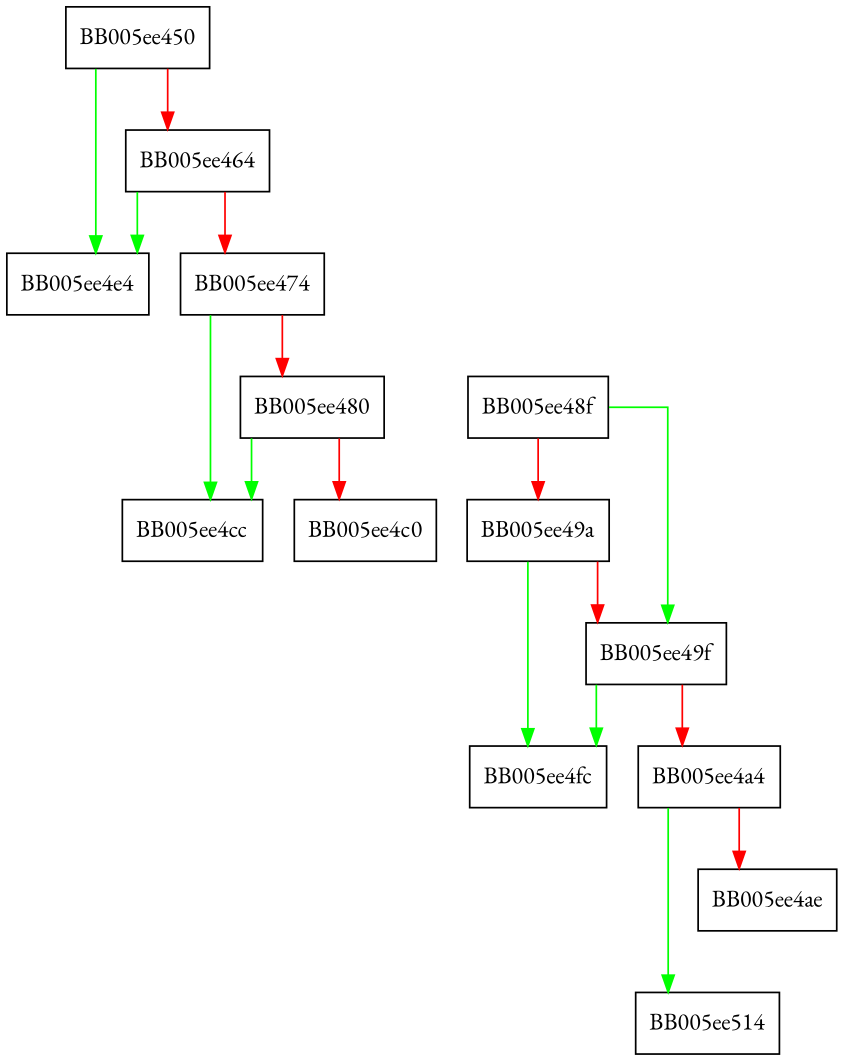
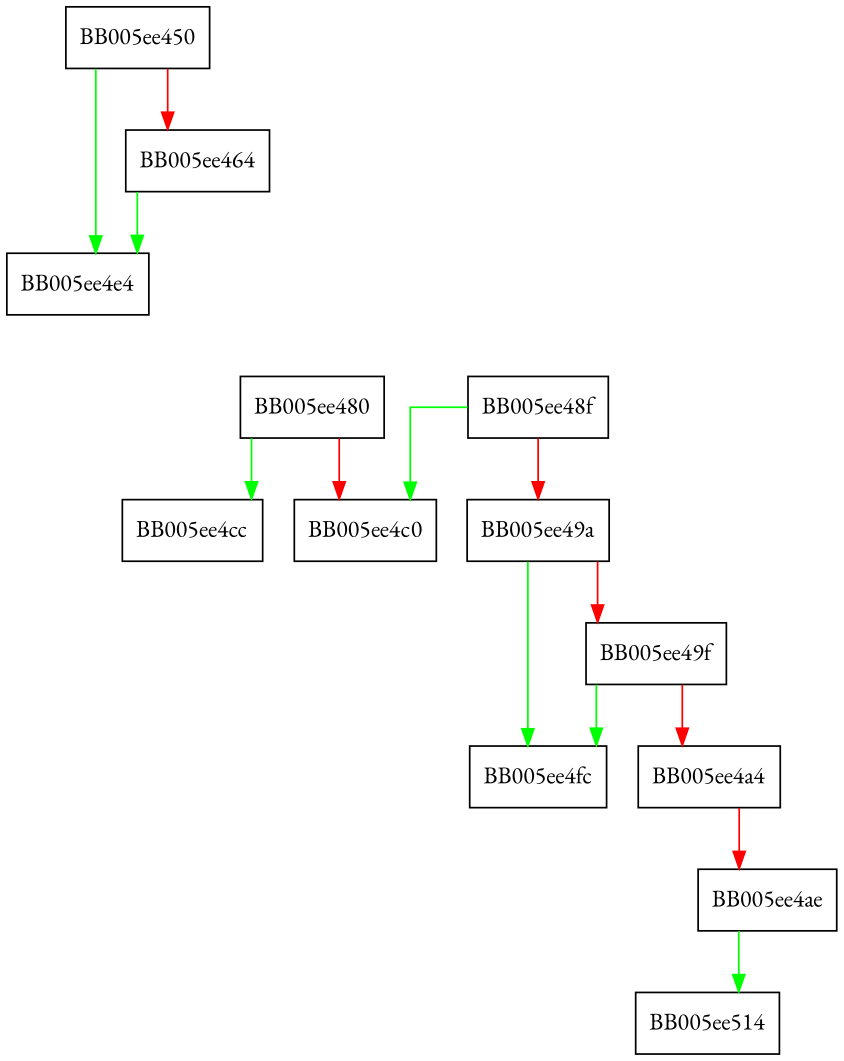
(252, 284) -> none
(668, 477) -> (410, 416)
(668, 892) -> (739, 953)
